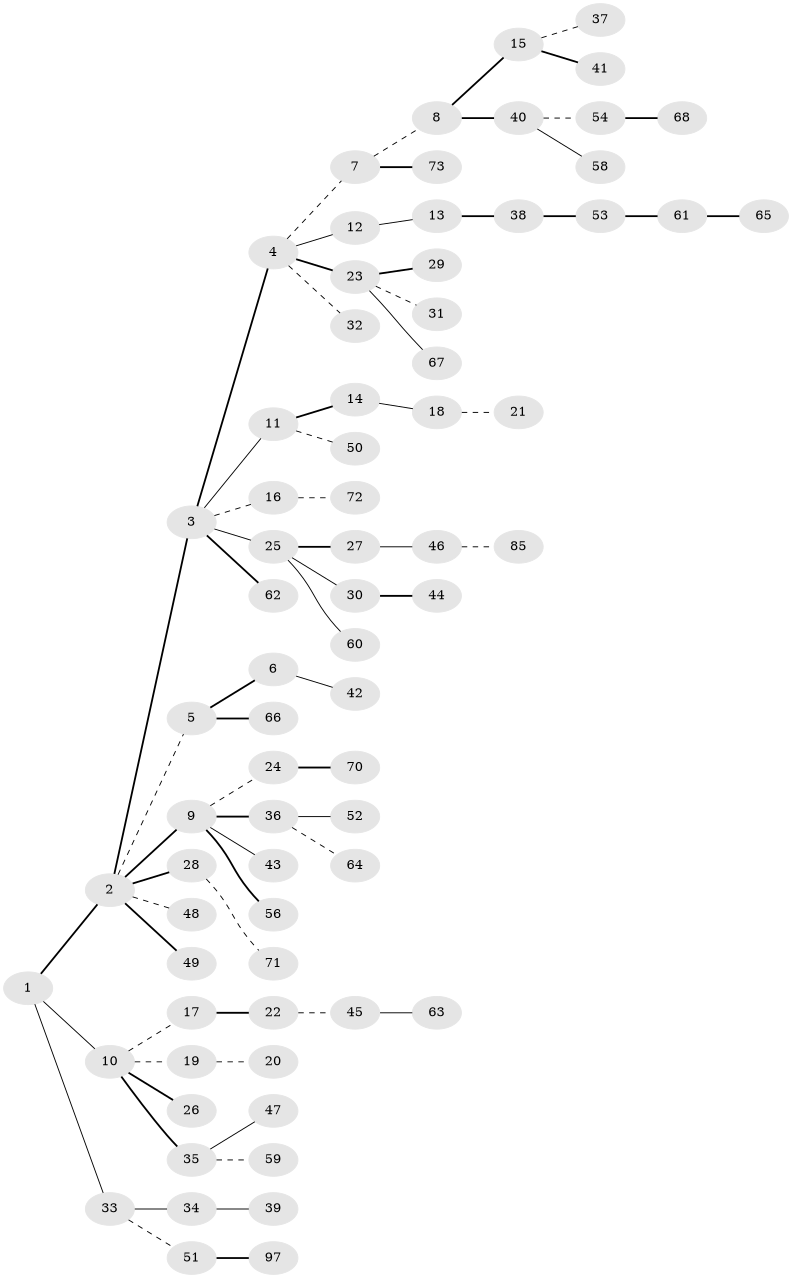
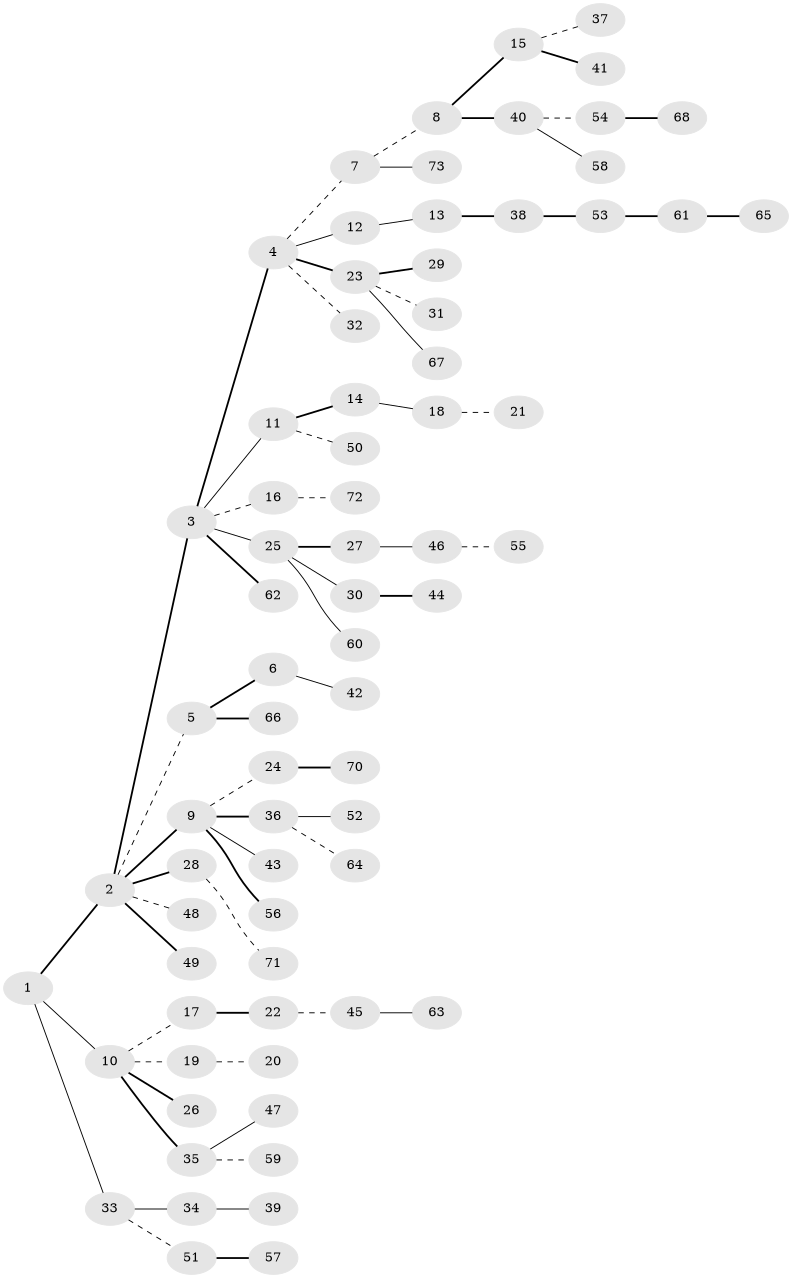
(396, 167) -> (396, 167)
(519, 547) -> (519, 547)
(273, 1258) -> (273, 1258)
